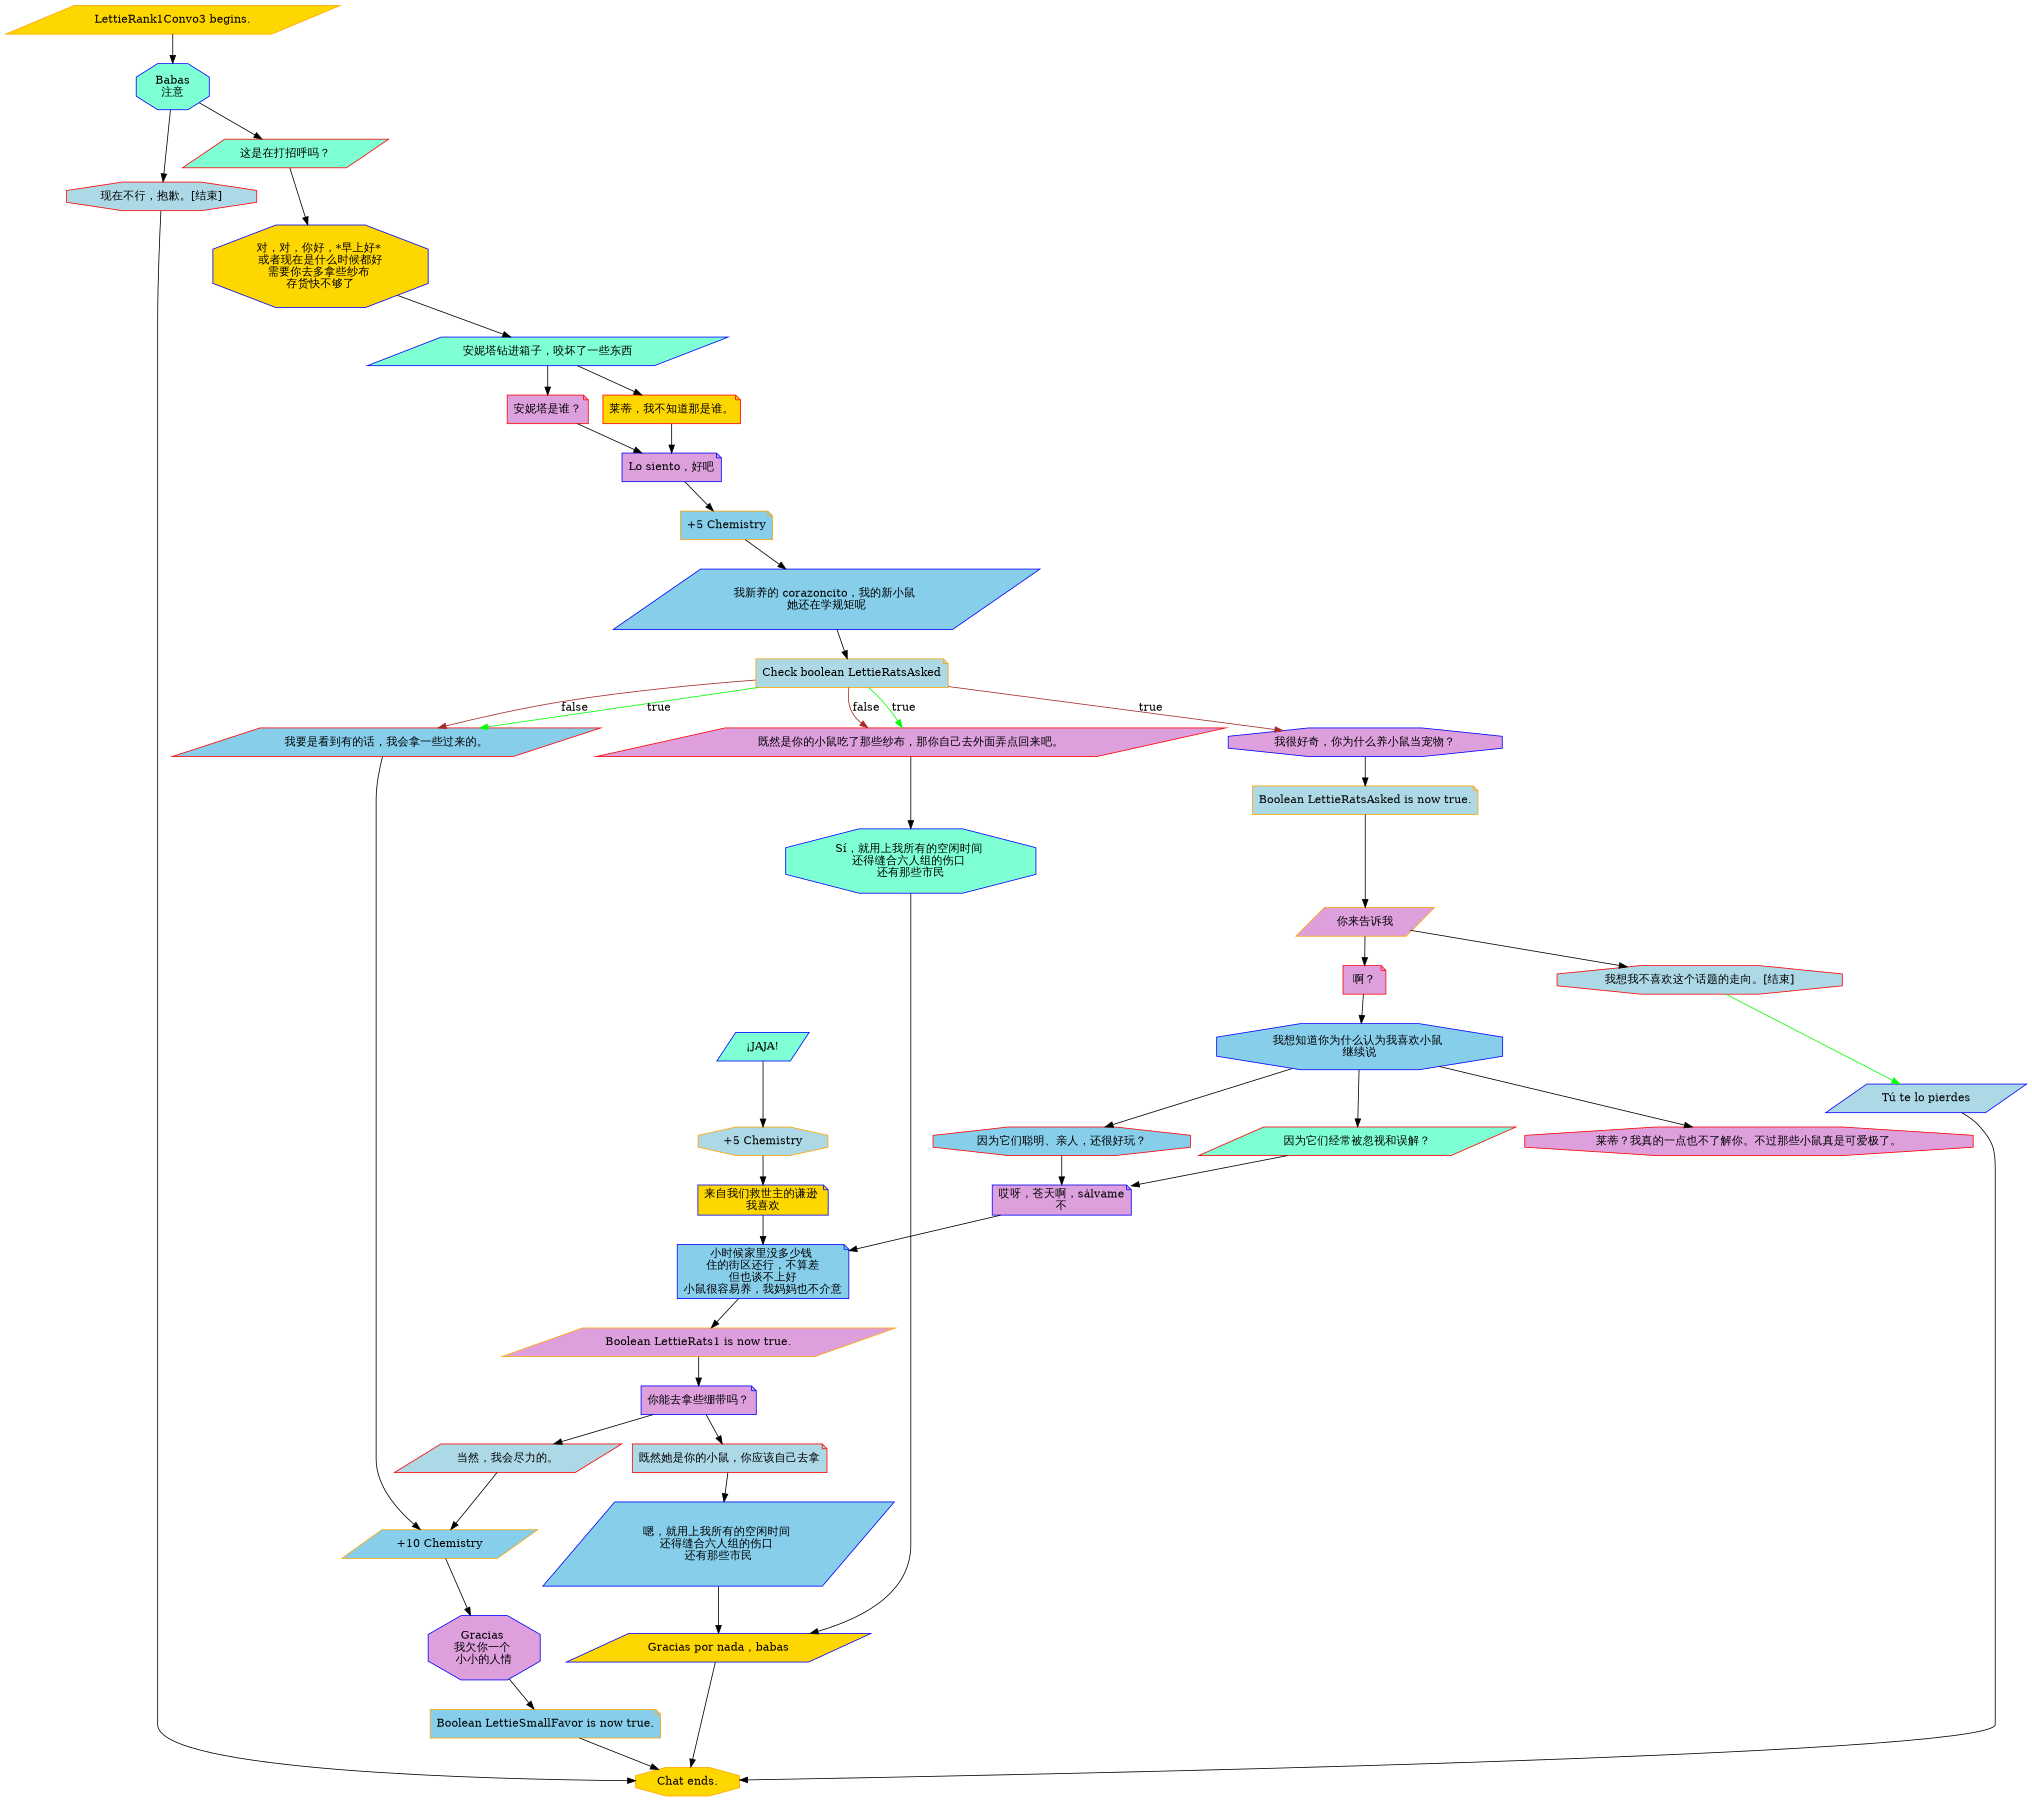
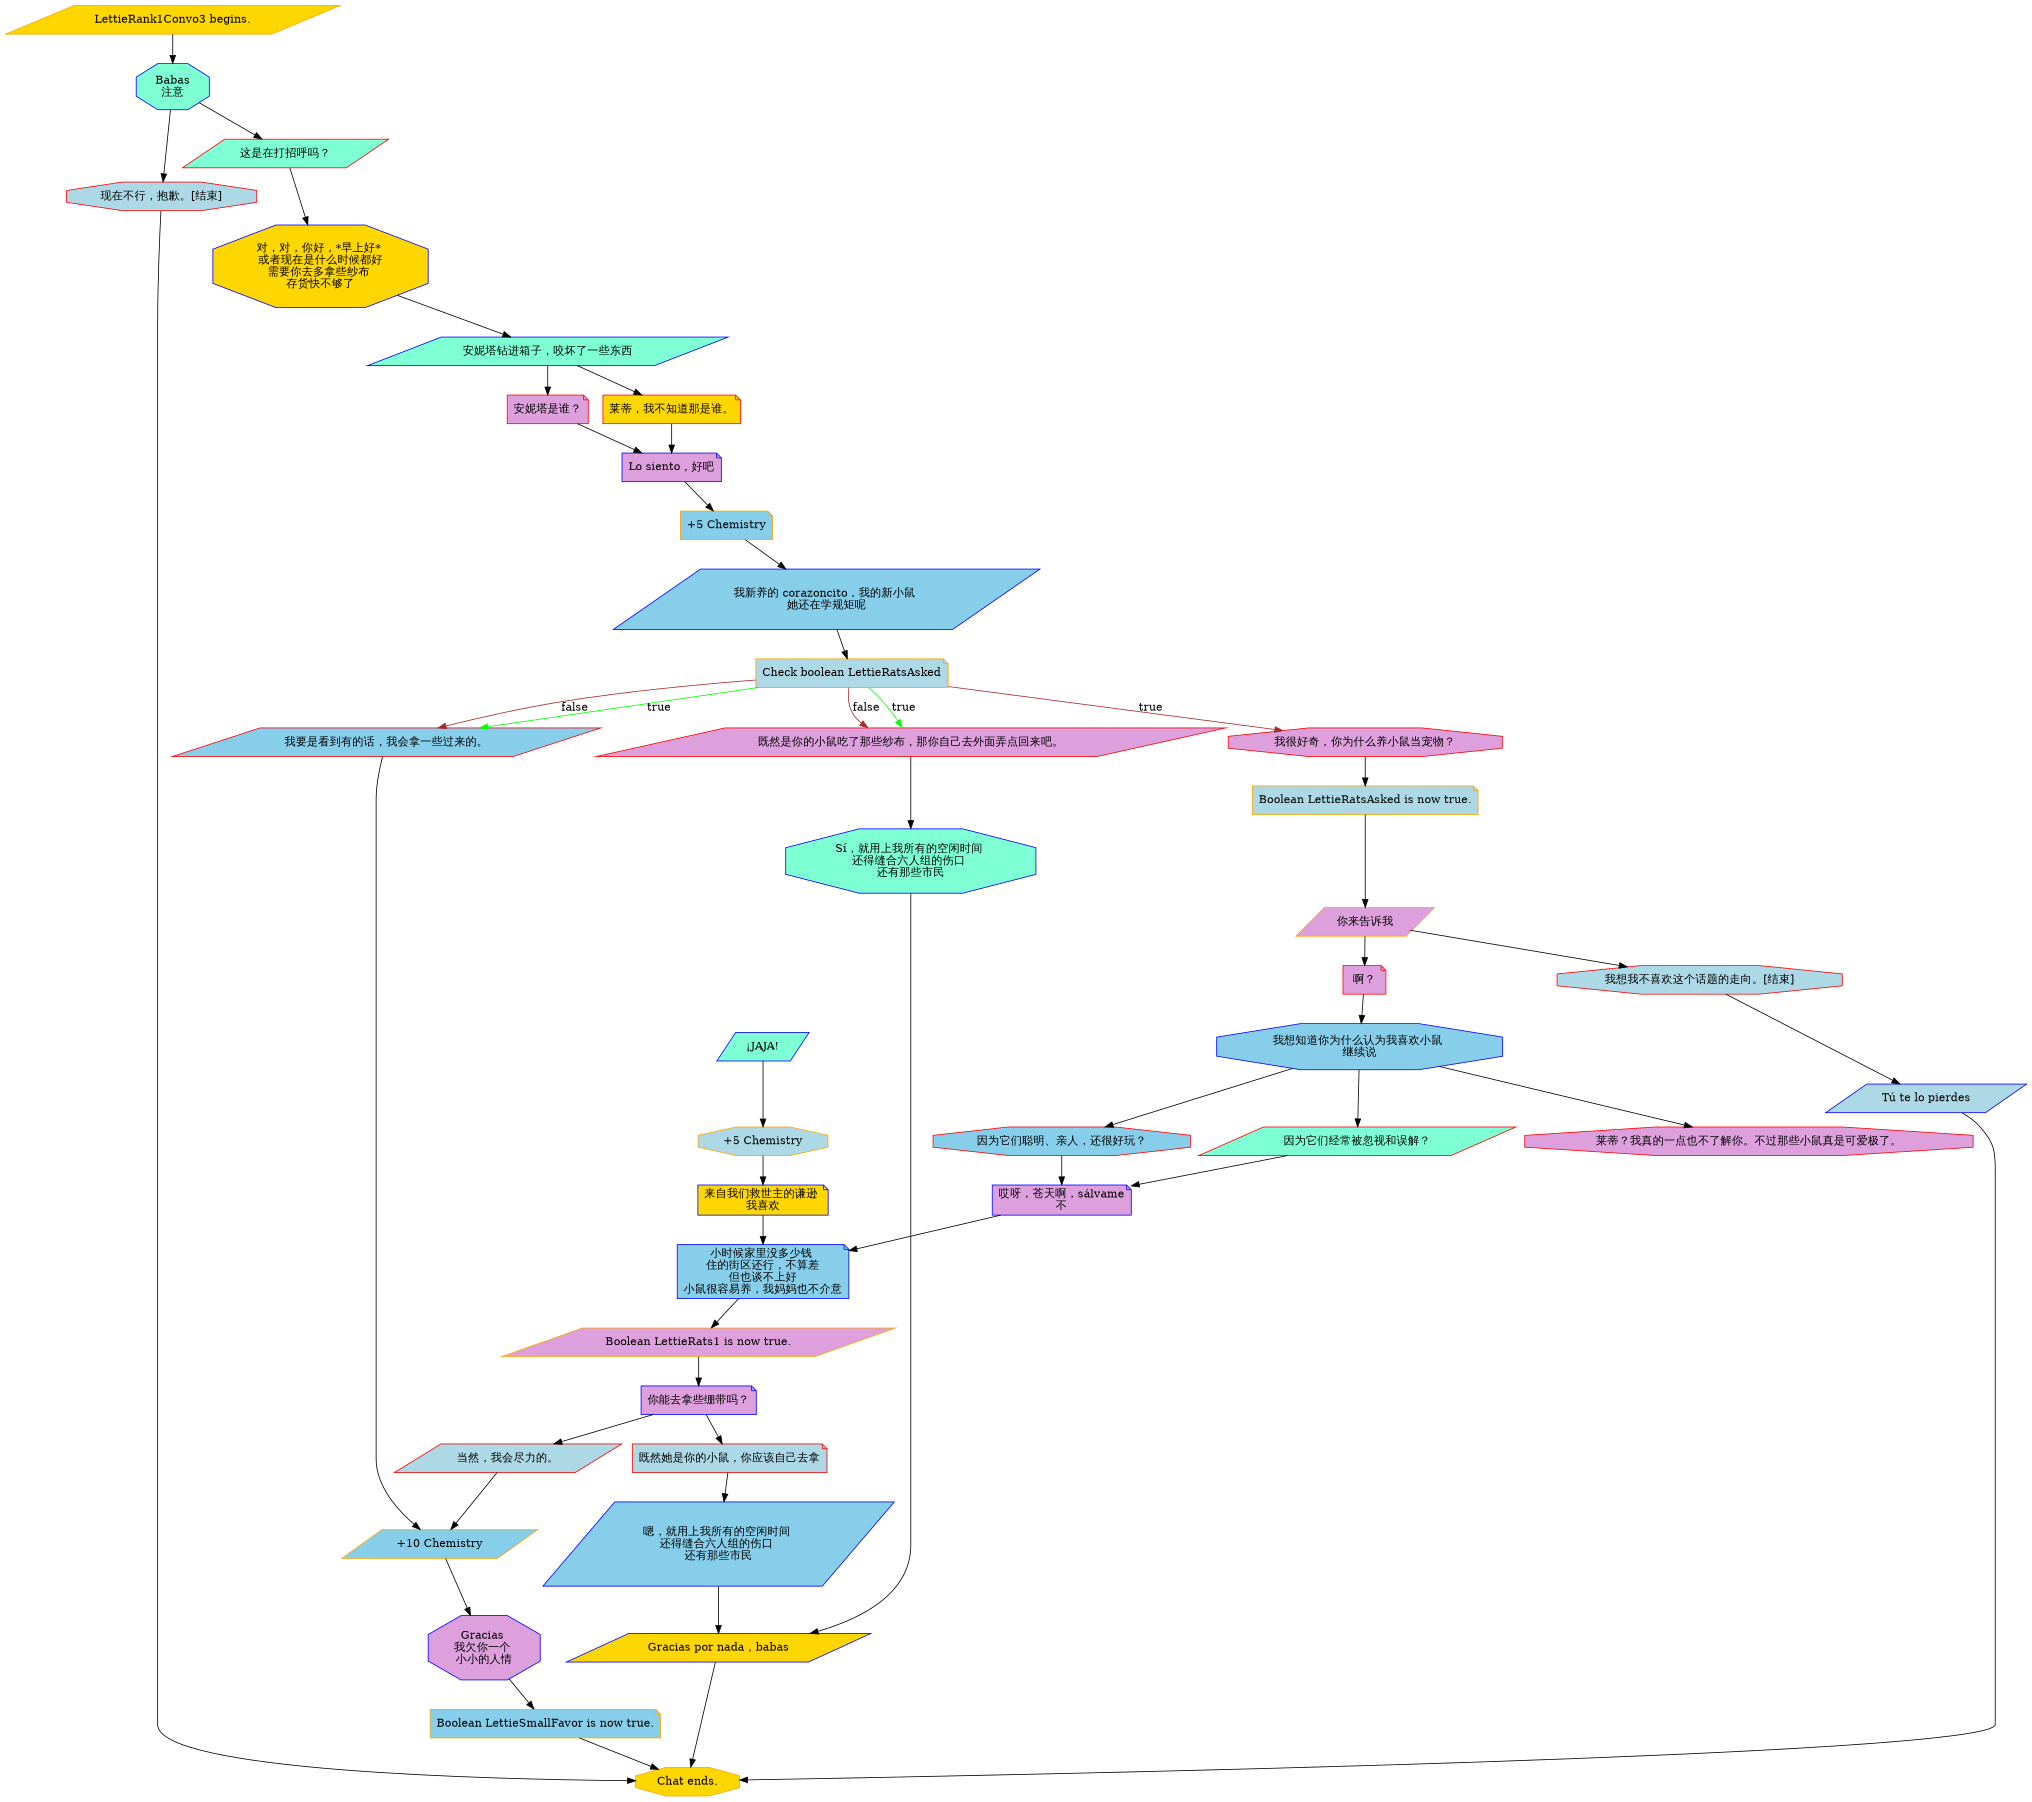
(1365, 742) -> (1365, 742)
(1809, 1037) -> (1809, 1037)
